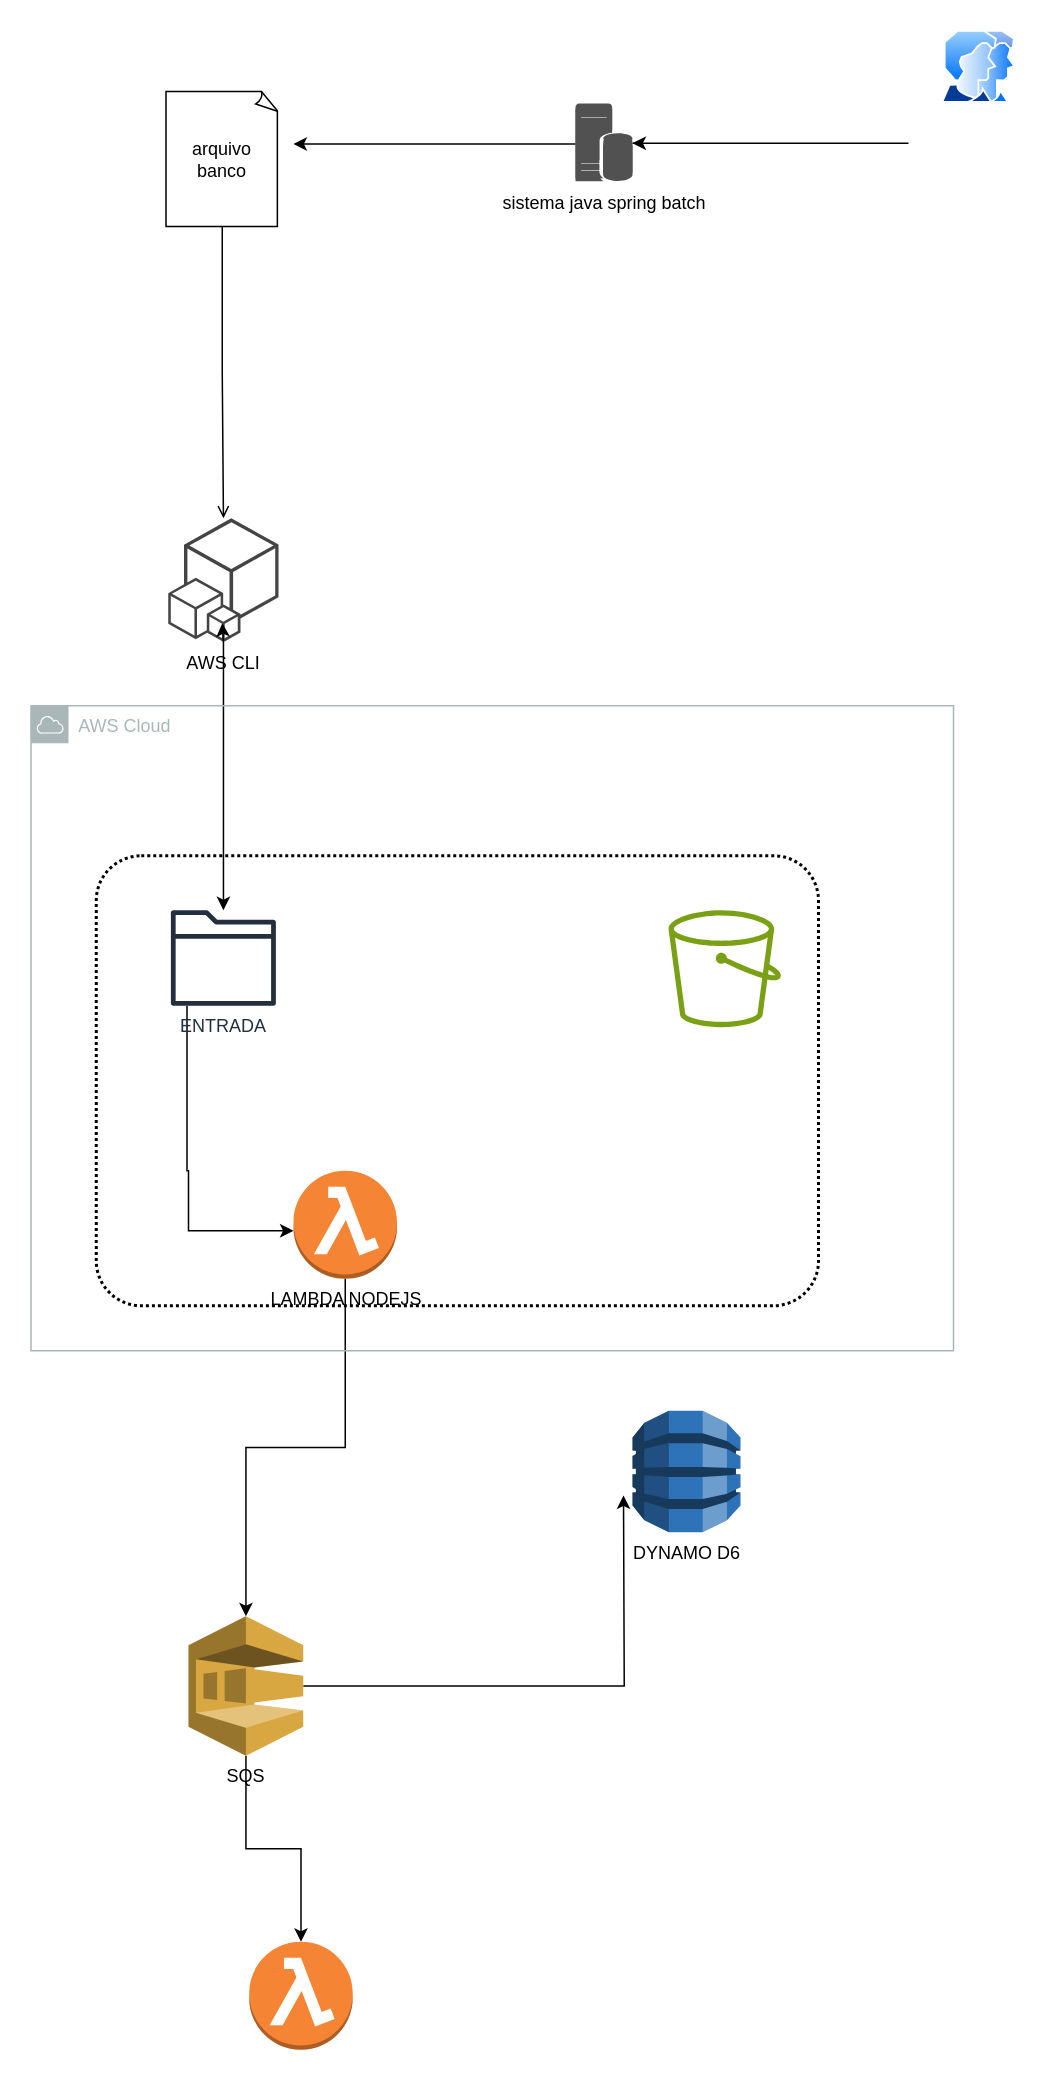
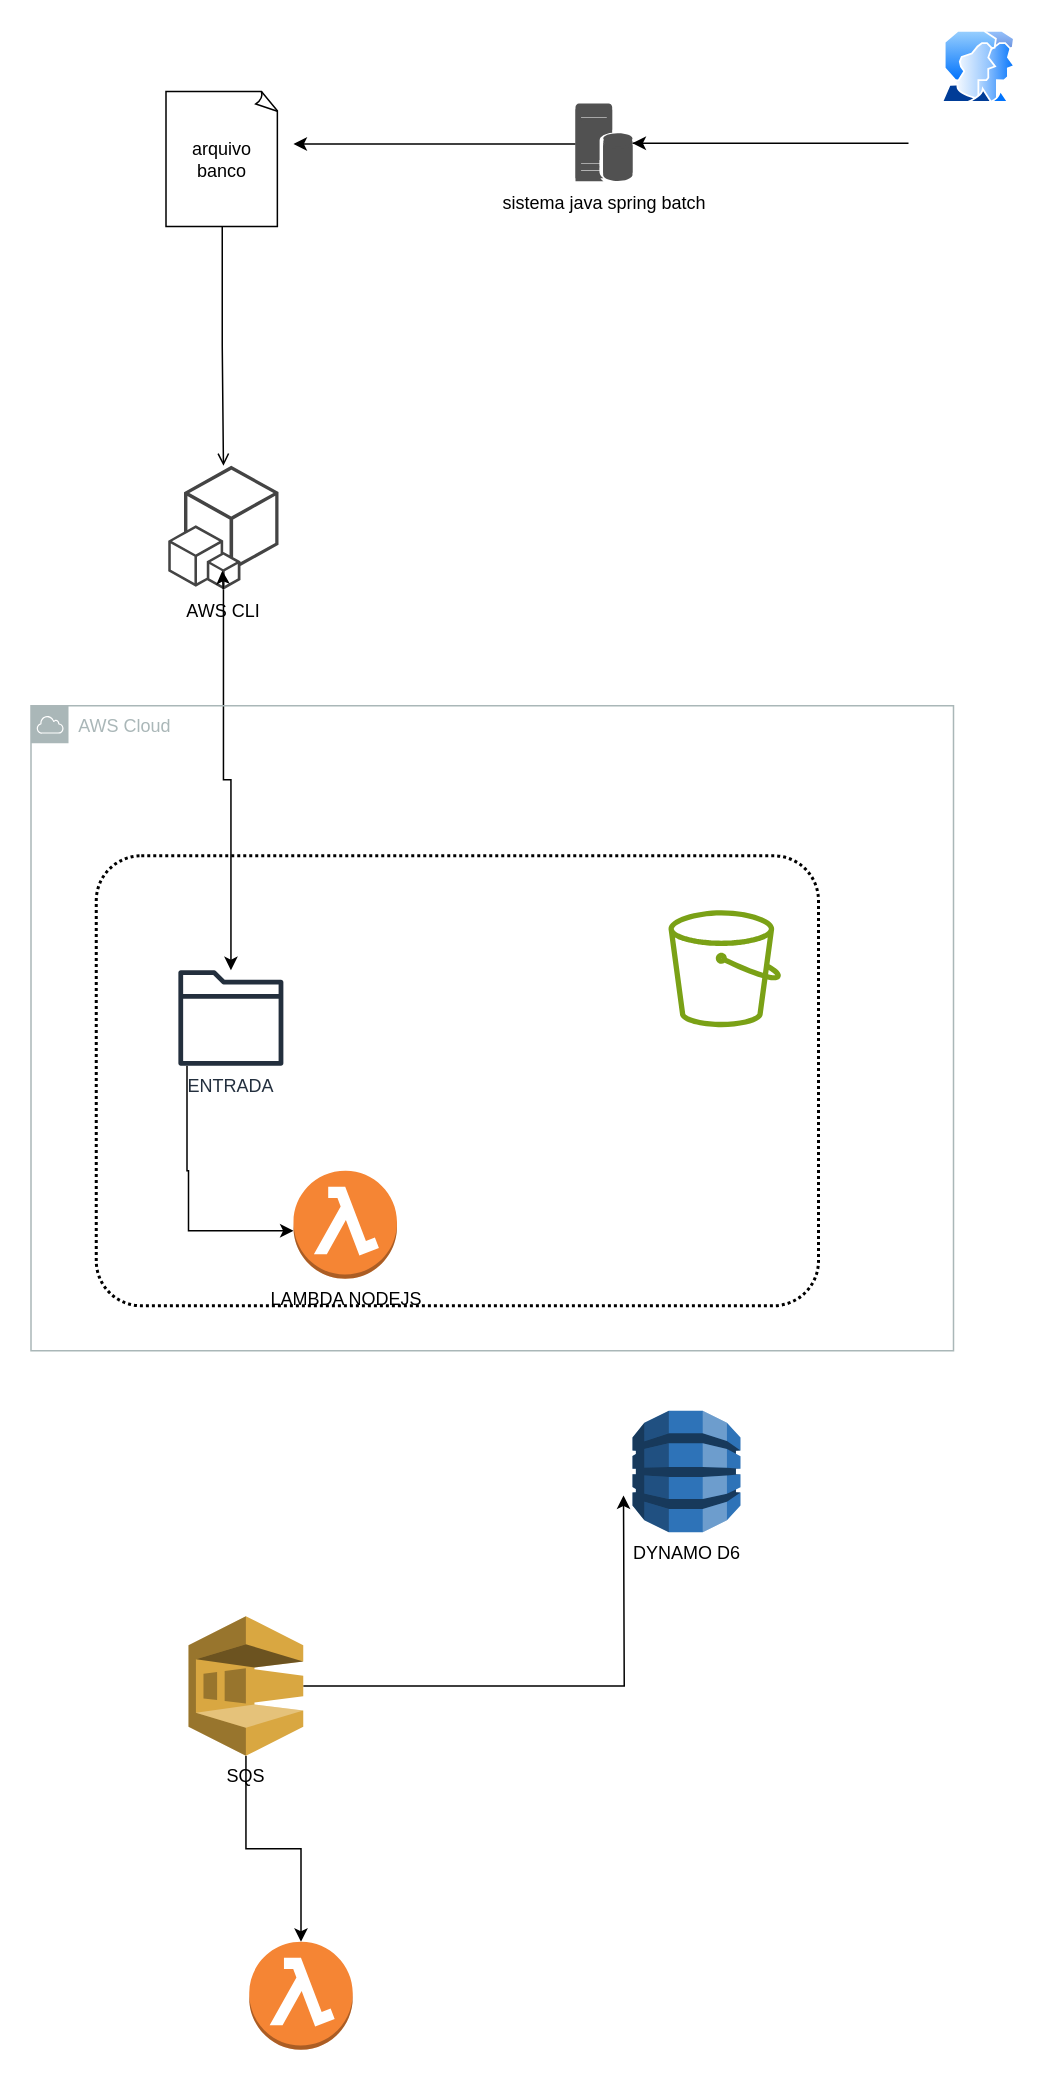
(223, 580) -> (223, 528)
(223, 958) -> (231, 1018)
(300, 1448) -> none
